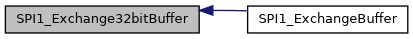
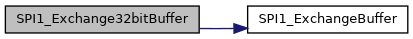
(230, 11) -> (217, 29)
